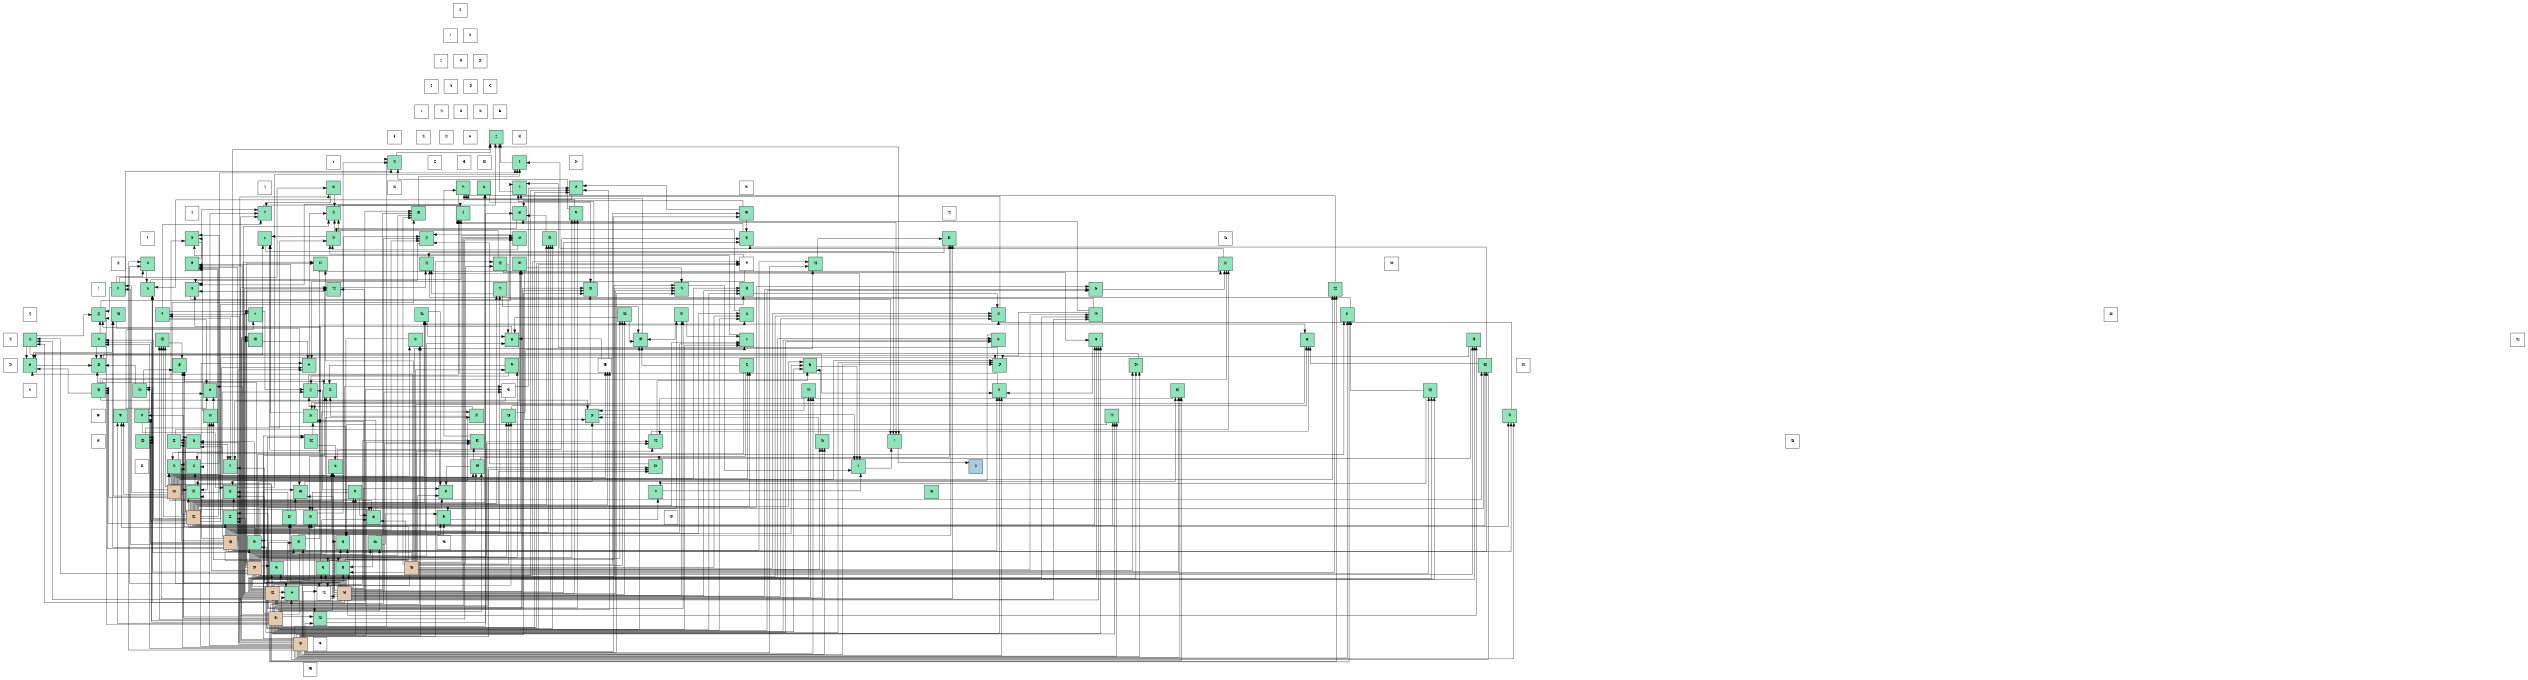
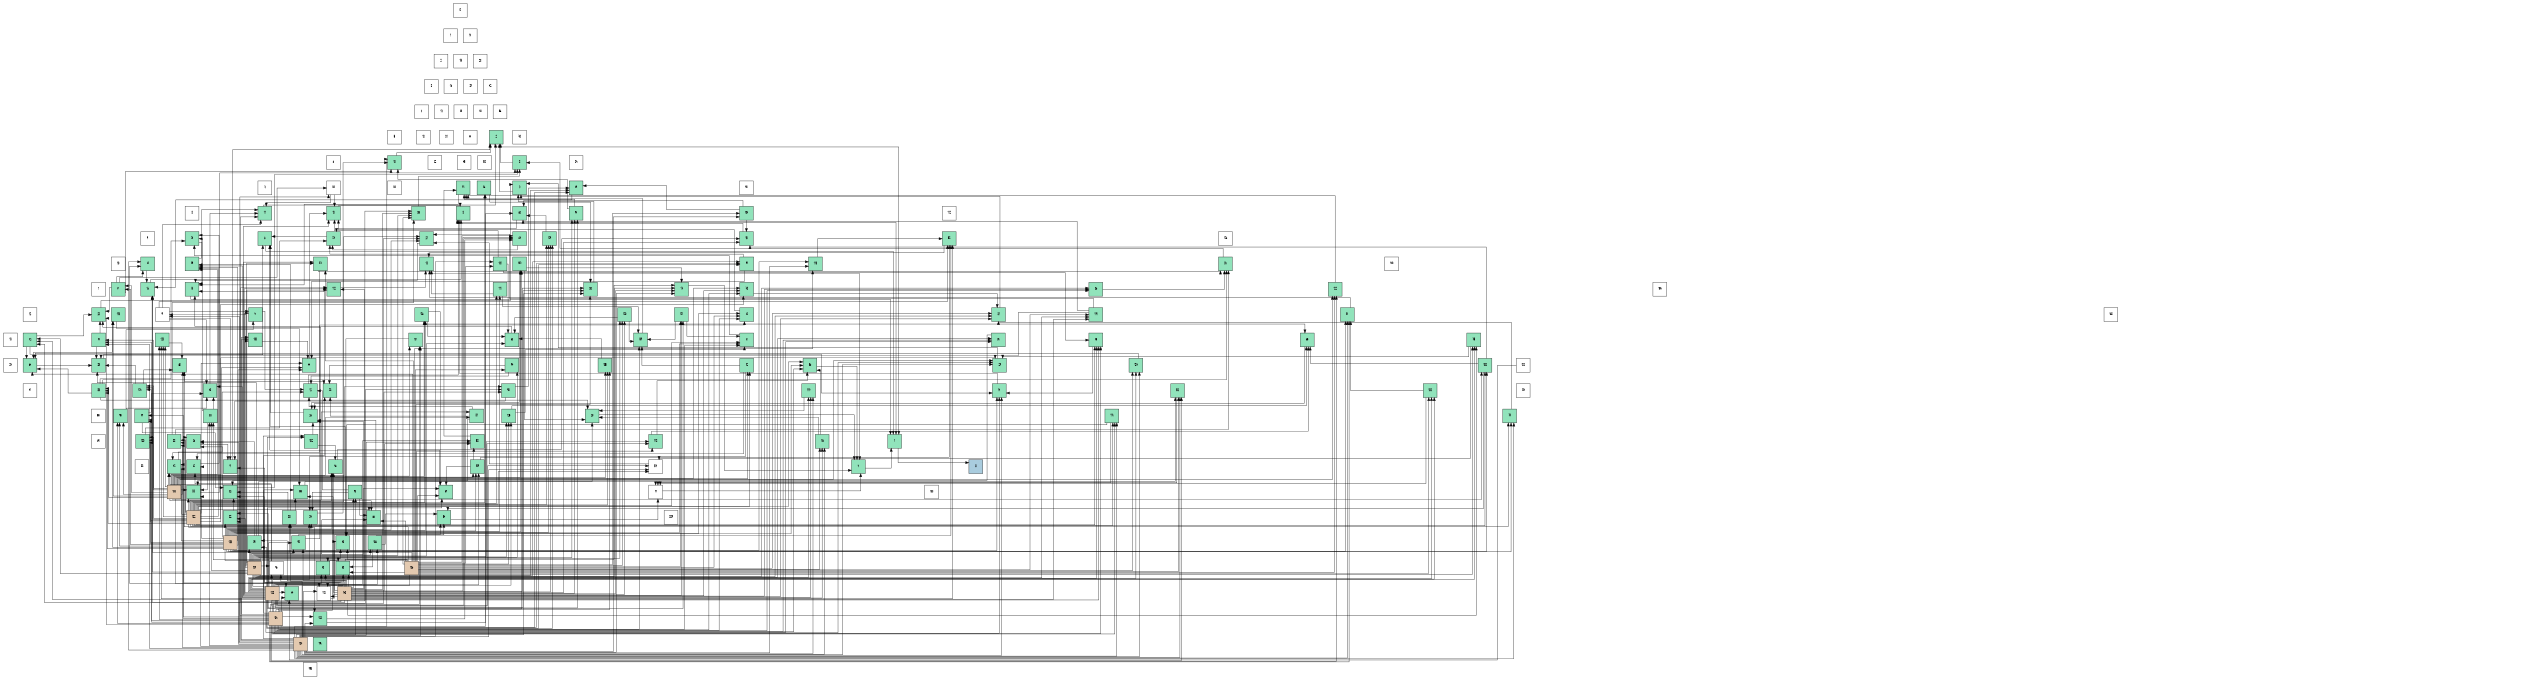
(334, 188) -> (334, 188)
(747, 264) -> (747, 264)
(608, 277) -> none
none -> (1660, 289)
none -> (555, 302)
(163, 315) -> (163, 315)
(2518, 340) -> none
(605, 365) -> (605, 365)
(508, 391) -> (508, 391)
none -> (1523, 391)
(914, 399) -> (960, 483)
(1792, 441) -> none
none -> (154, 442)
(922, 455) -> (900, 551)
(656, 467) -> (656, 467)
(491, 468) -> (489, 466)
(756, 468) -> (762, 467)
(677, 471) -> (670, 567)
none -> (913, 483)
(656, 492) -> (656, 492)
(932, 492) -> (932, 492)
(671, 517) -> (671, 517)
(326, 523) -> none
(142, 528) -> (119, 538)
(444, 543) -> none
(276, 568) -> (276, 568)
(358, 611) -> (341, 585)
(448, 612) -> (431, 585)
(320, 644) -> (320, 644)
(1006, 659) -> (1022, 660)
